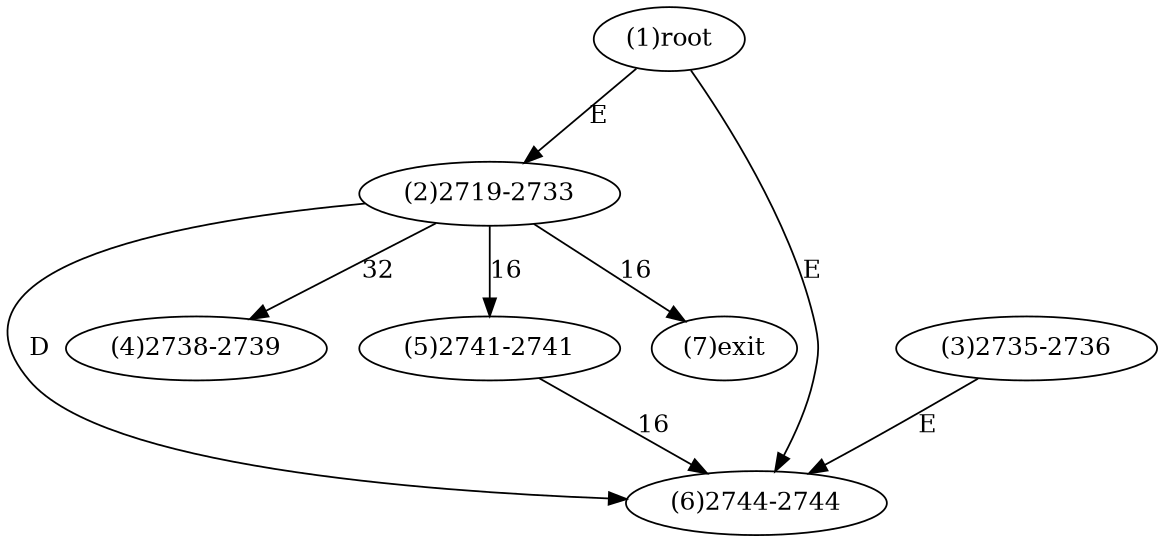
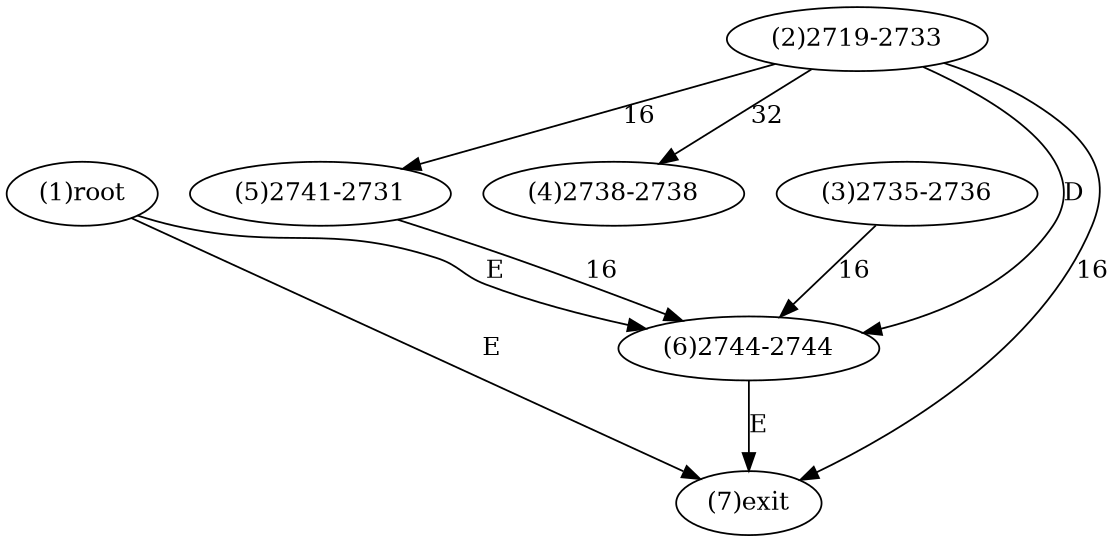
(587, 110) -> (407, 345)
(196, 348) -> (614, 194)
(490, 348) -> (320, 194)
none -> (749, 417)
(928, 426) -> (855, 271)
